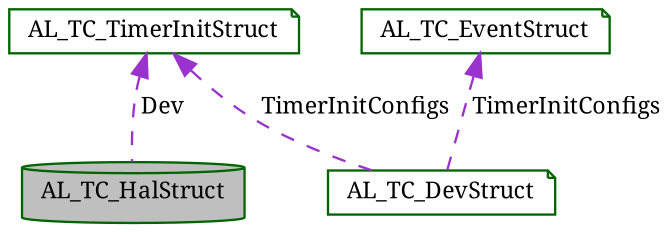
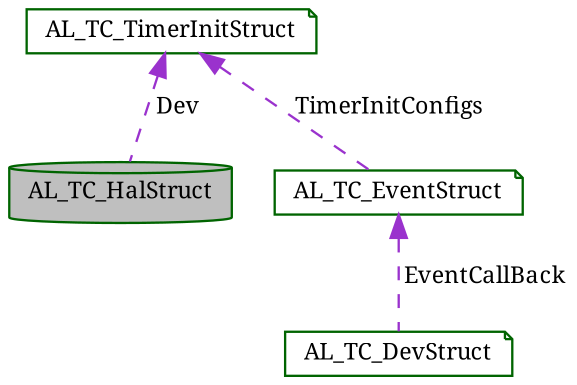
(564, 108) -> (483, 277)
(275, 131) -> (294, 118)
